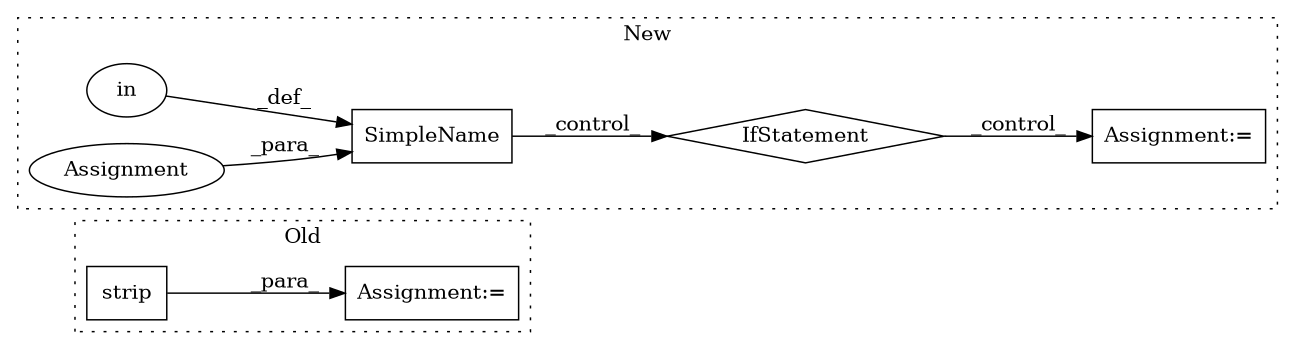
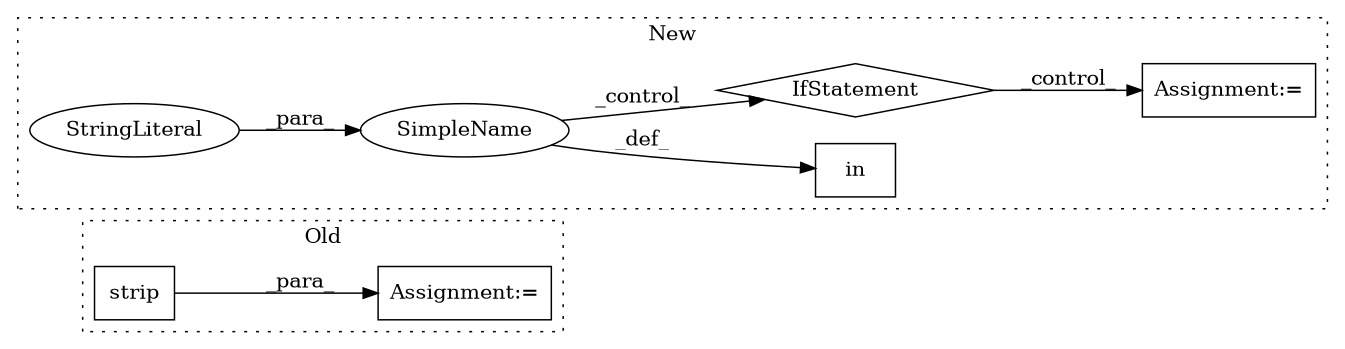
(127, 90) -> (856, 170)
(251, 109) -> (676, 159)
(432, 136) -> (465, 130)
(127, 170) -> (134, 130)
